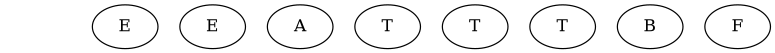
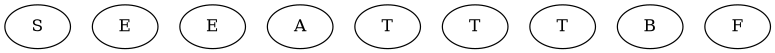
none -> (38, 27)
